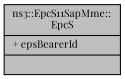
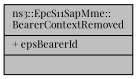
(62, 25) -> (68, 25)
